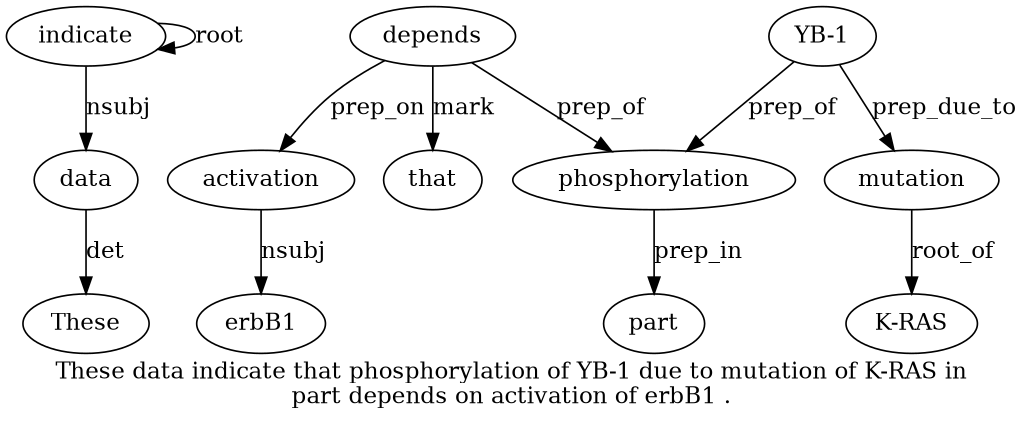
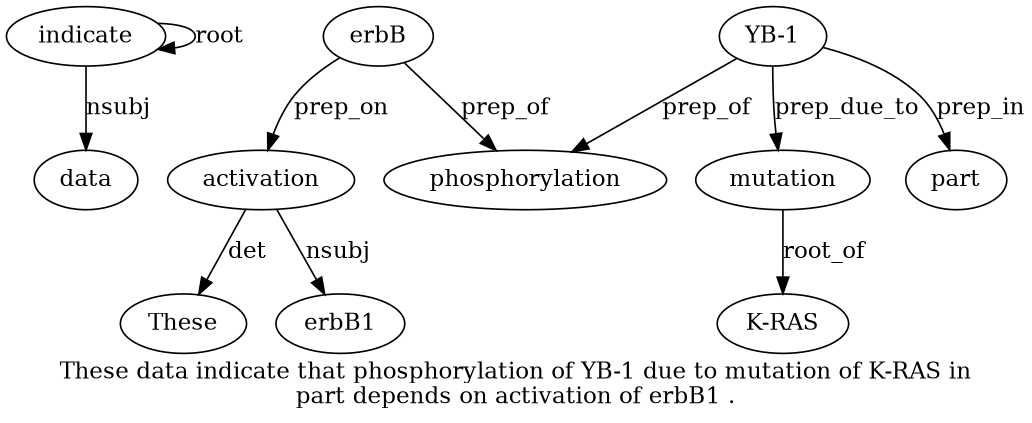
(433, 36) -> (378, 36)
(433, 180) -> none
(86, 244) -> (226, 244)
(654, 244) -> (895, 77)
